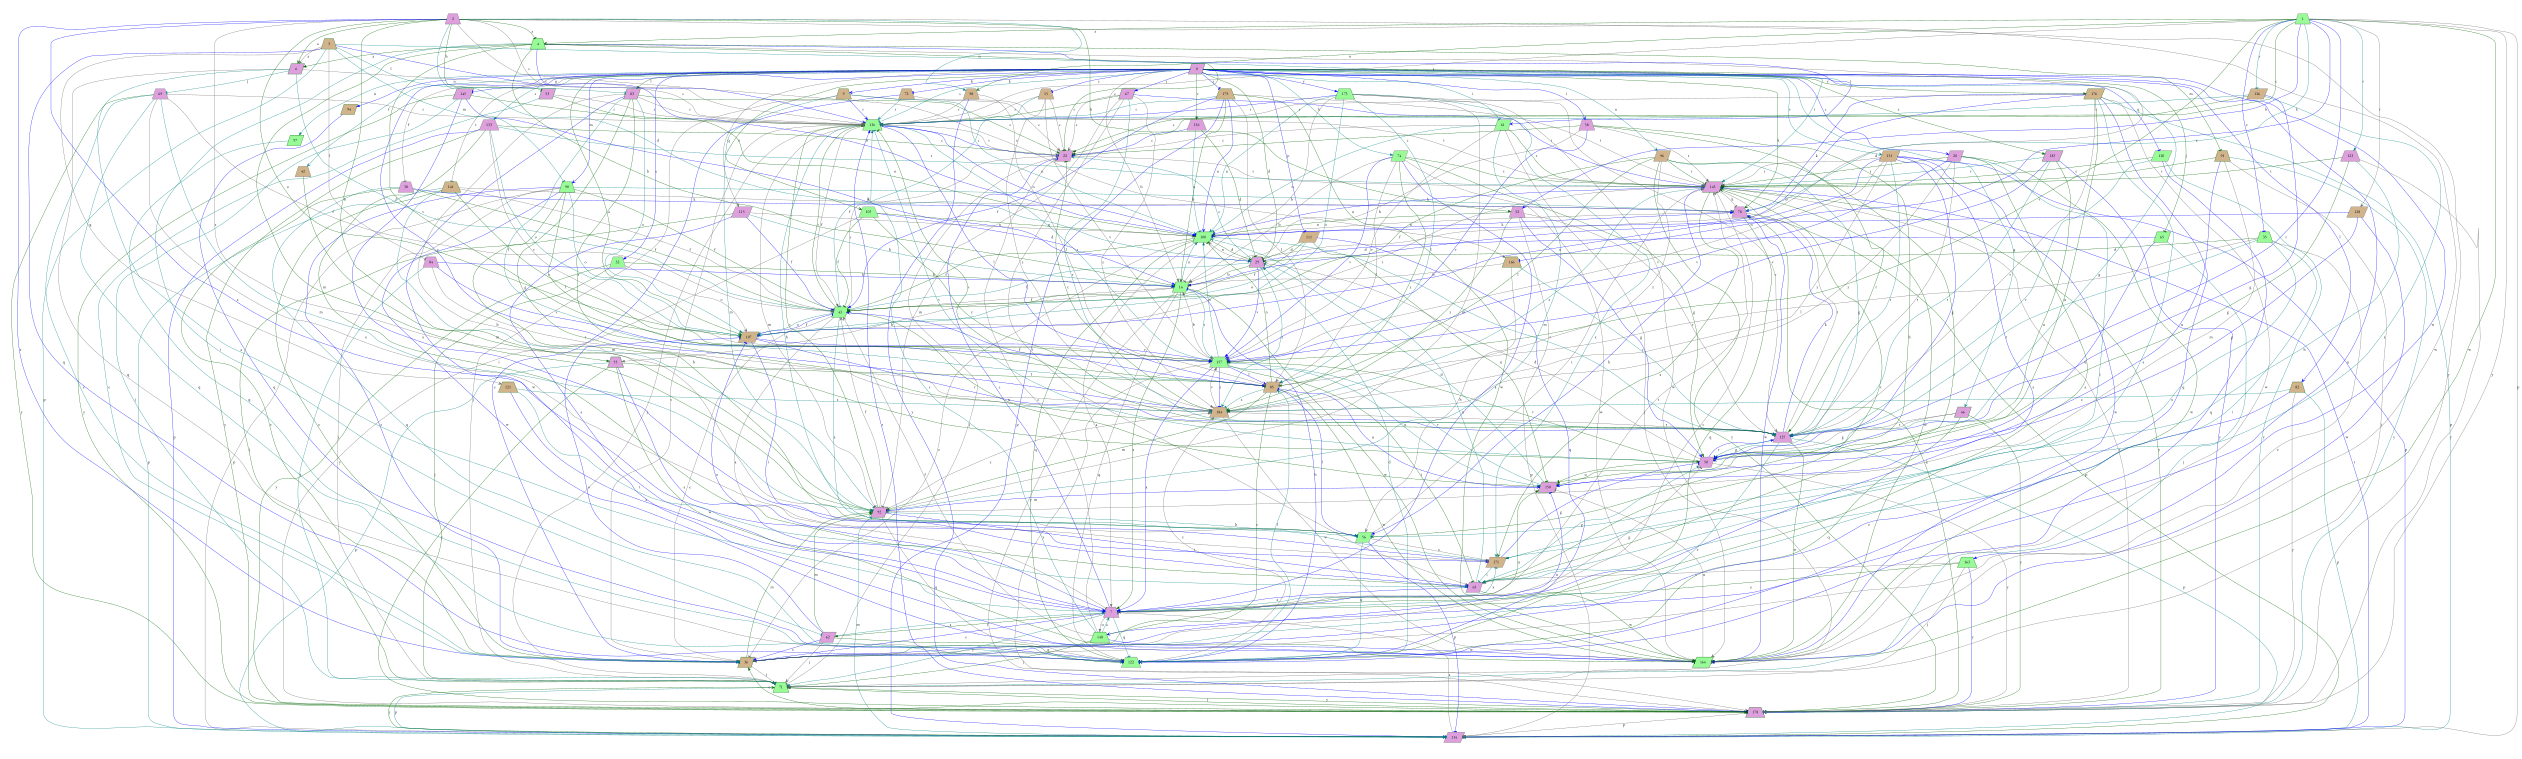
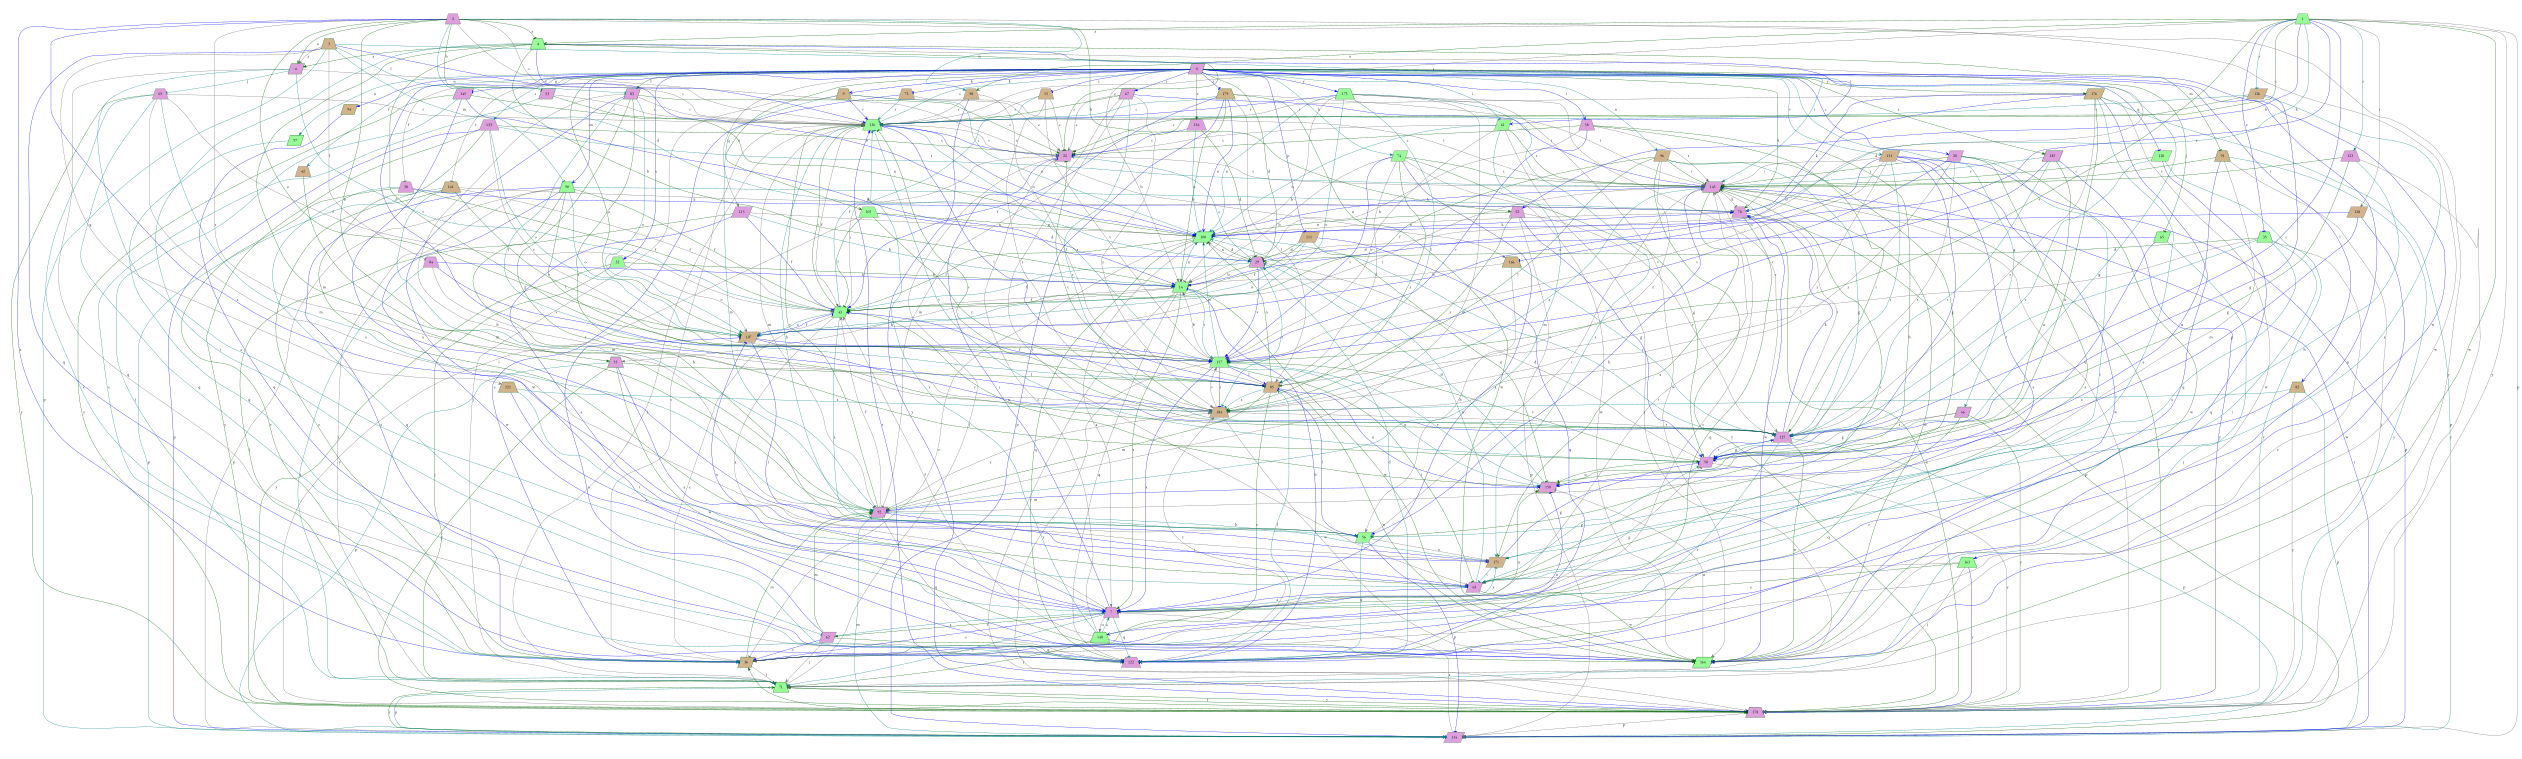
(1131, 662) -> (1131, 662)
